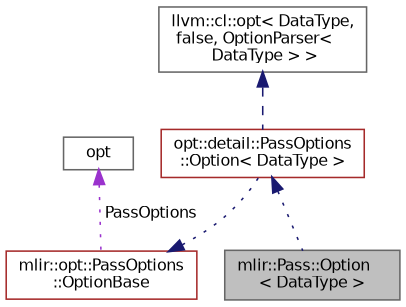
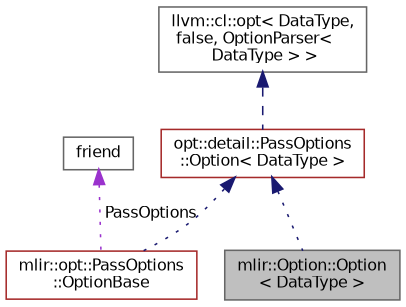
(98, 153) -> (98, 153)
(225, 216) -> (186, 225)
(312, 275) -> (312, 275)
